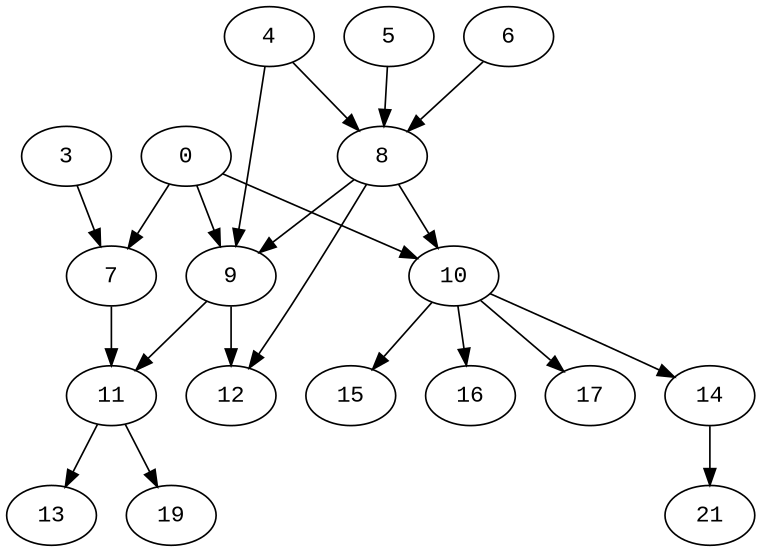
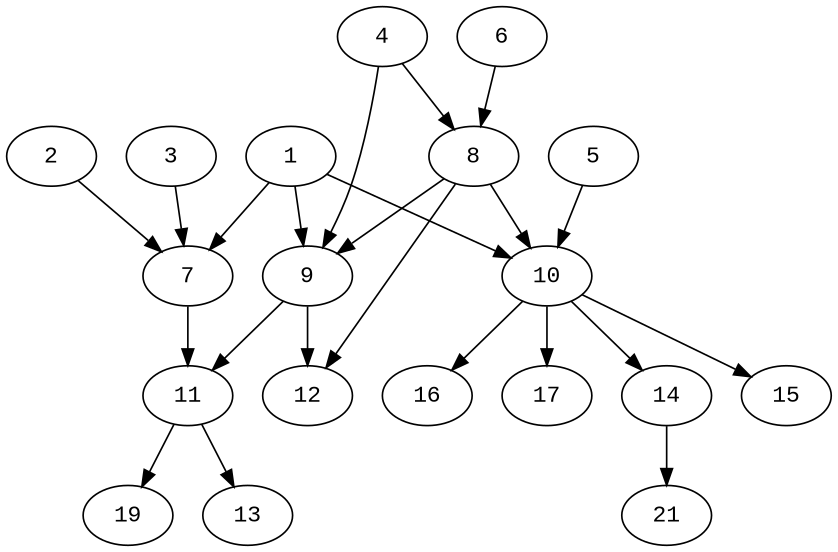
(386, 88) -> (573, 208)
none -> (52, 156)
(186, 156) -> (291, 156)
